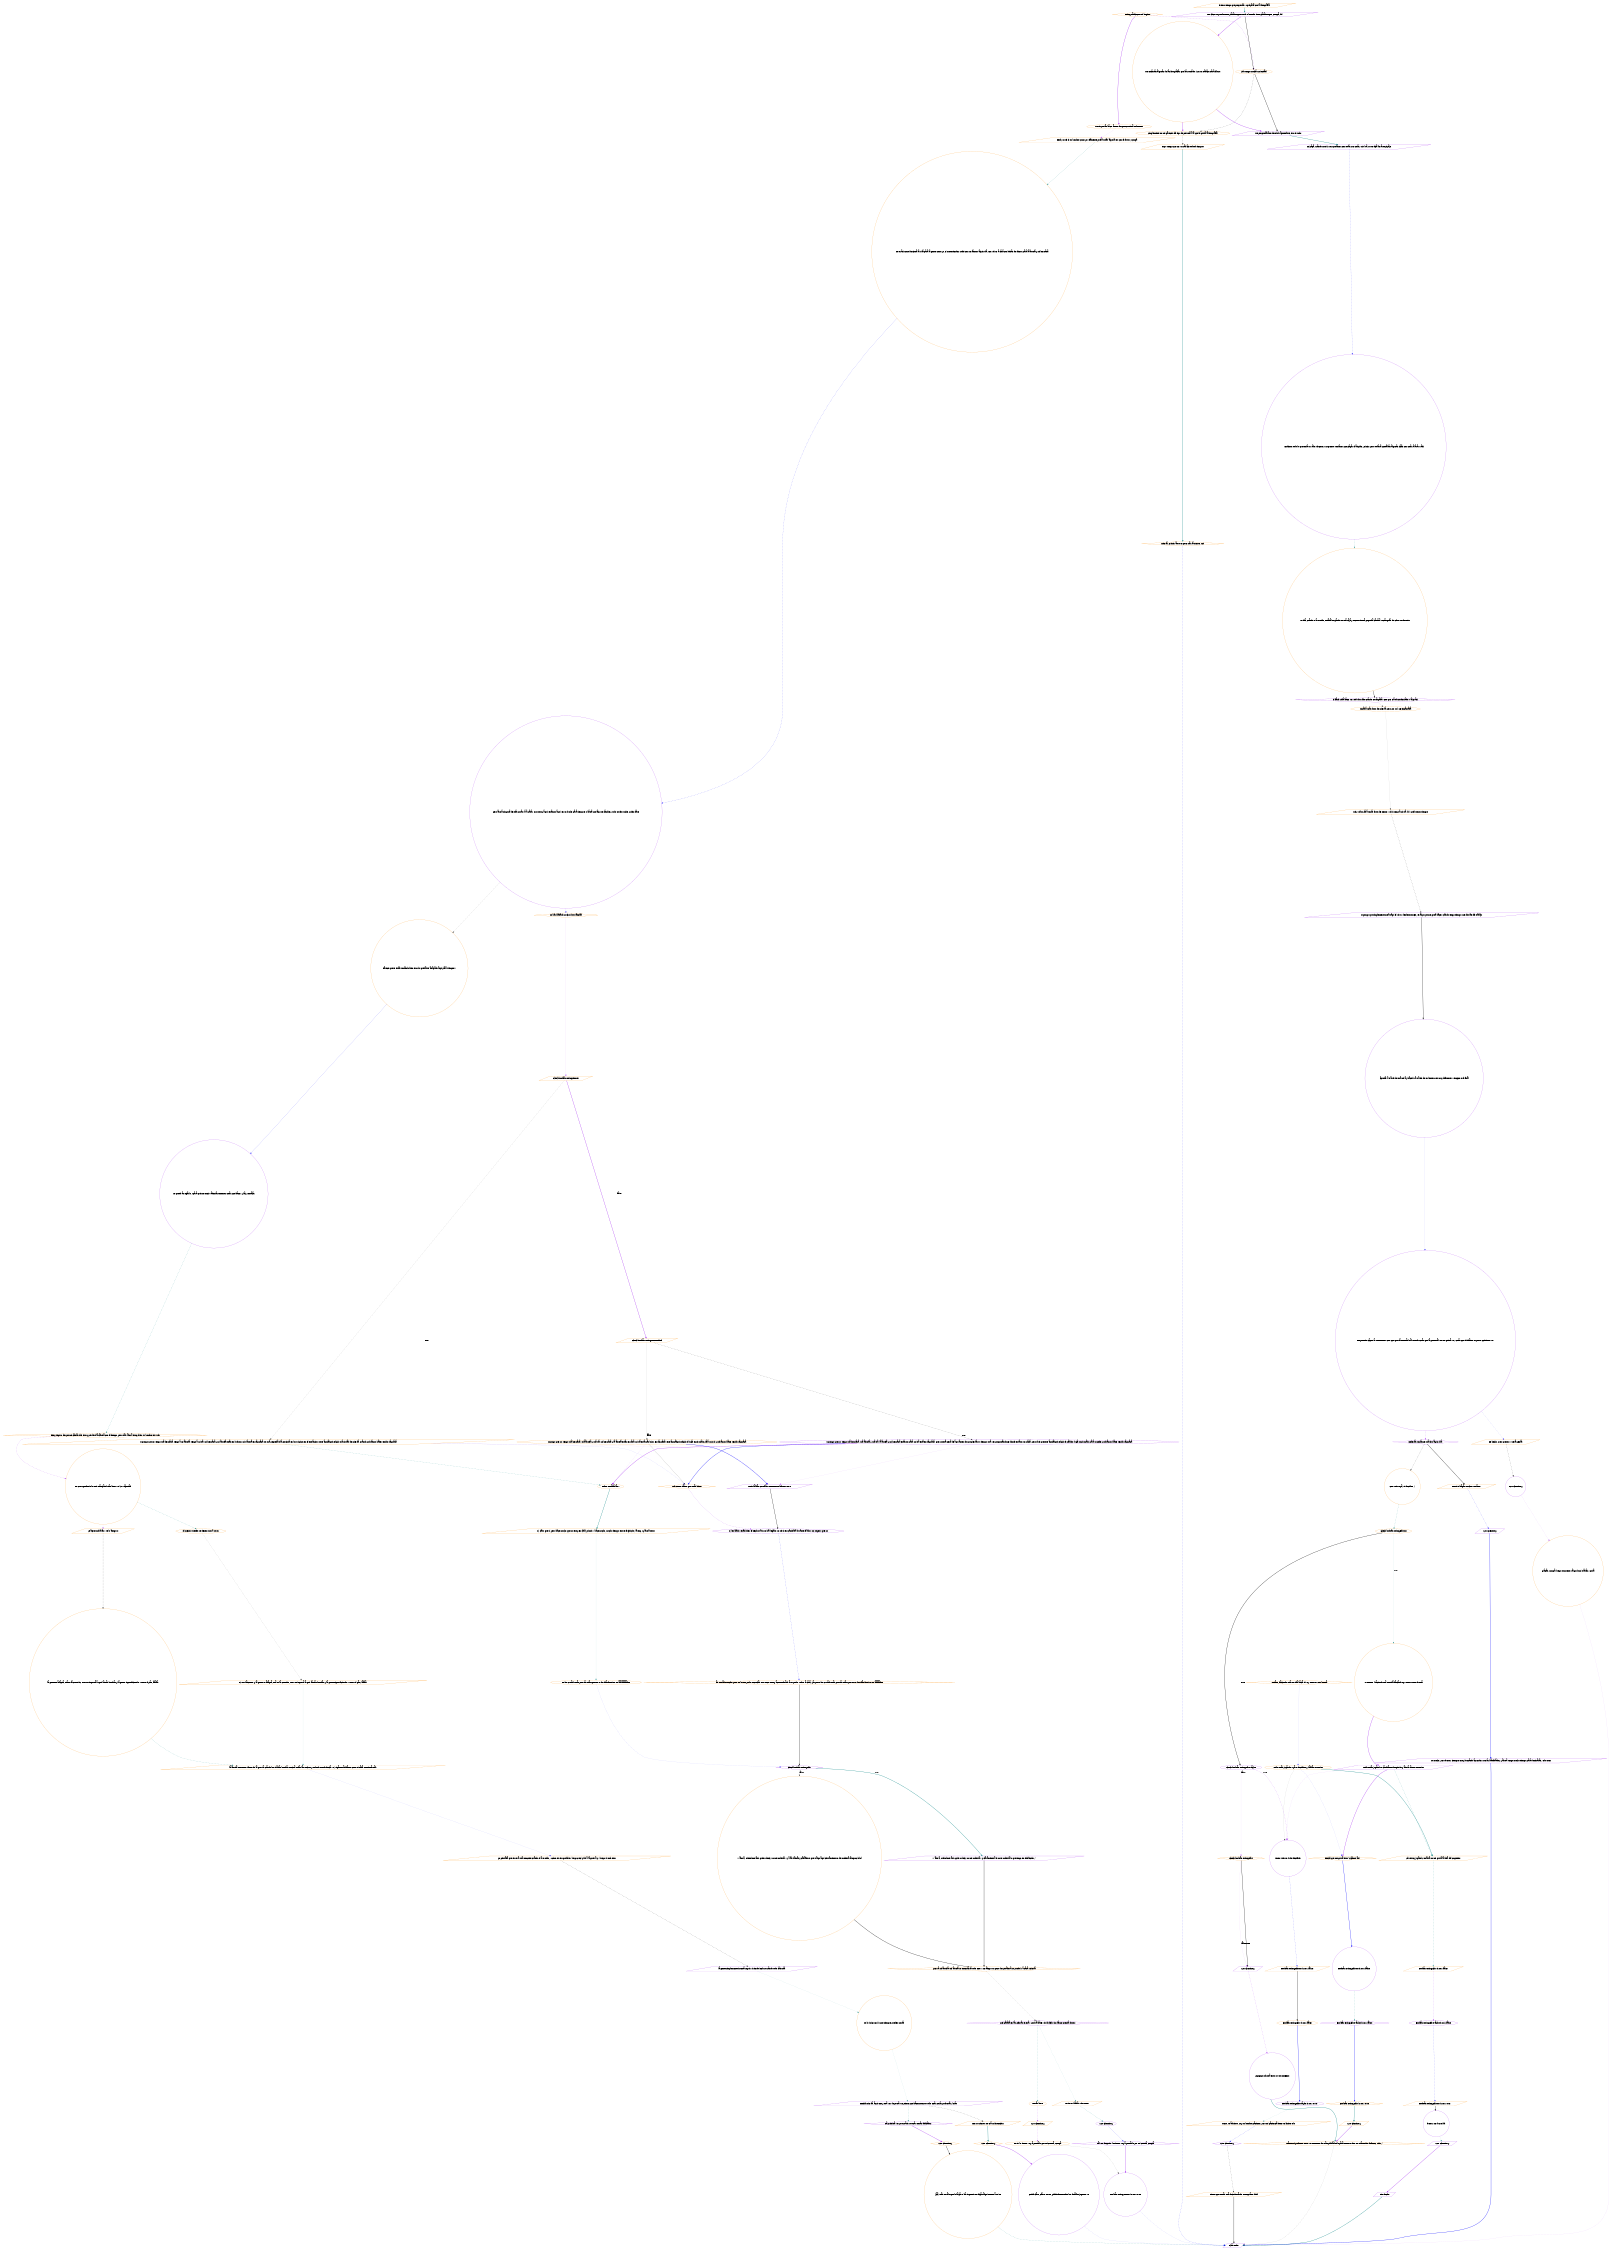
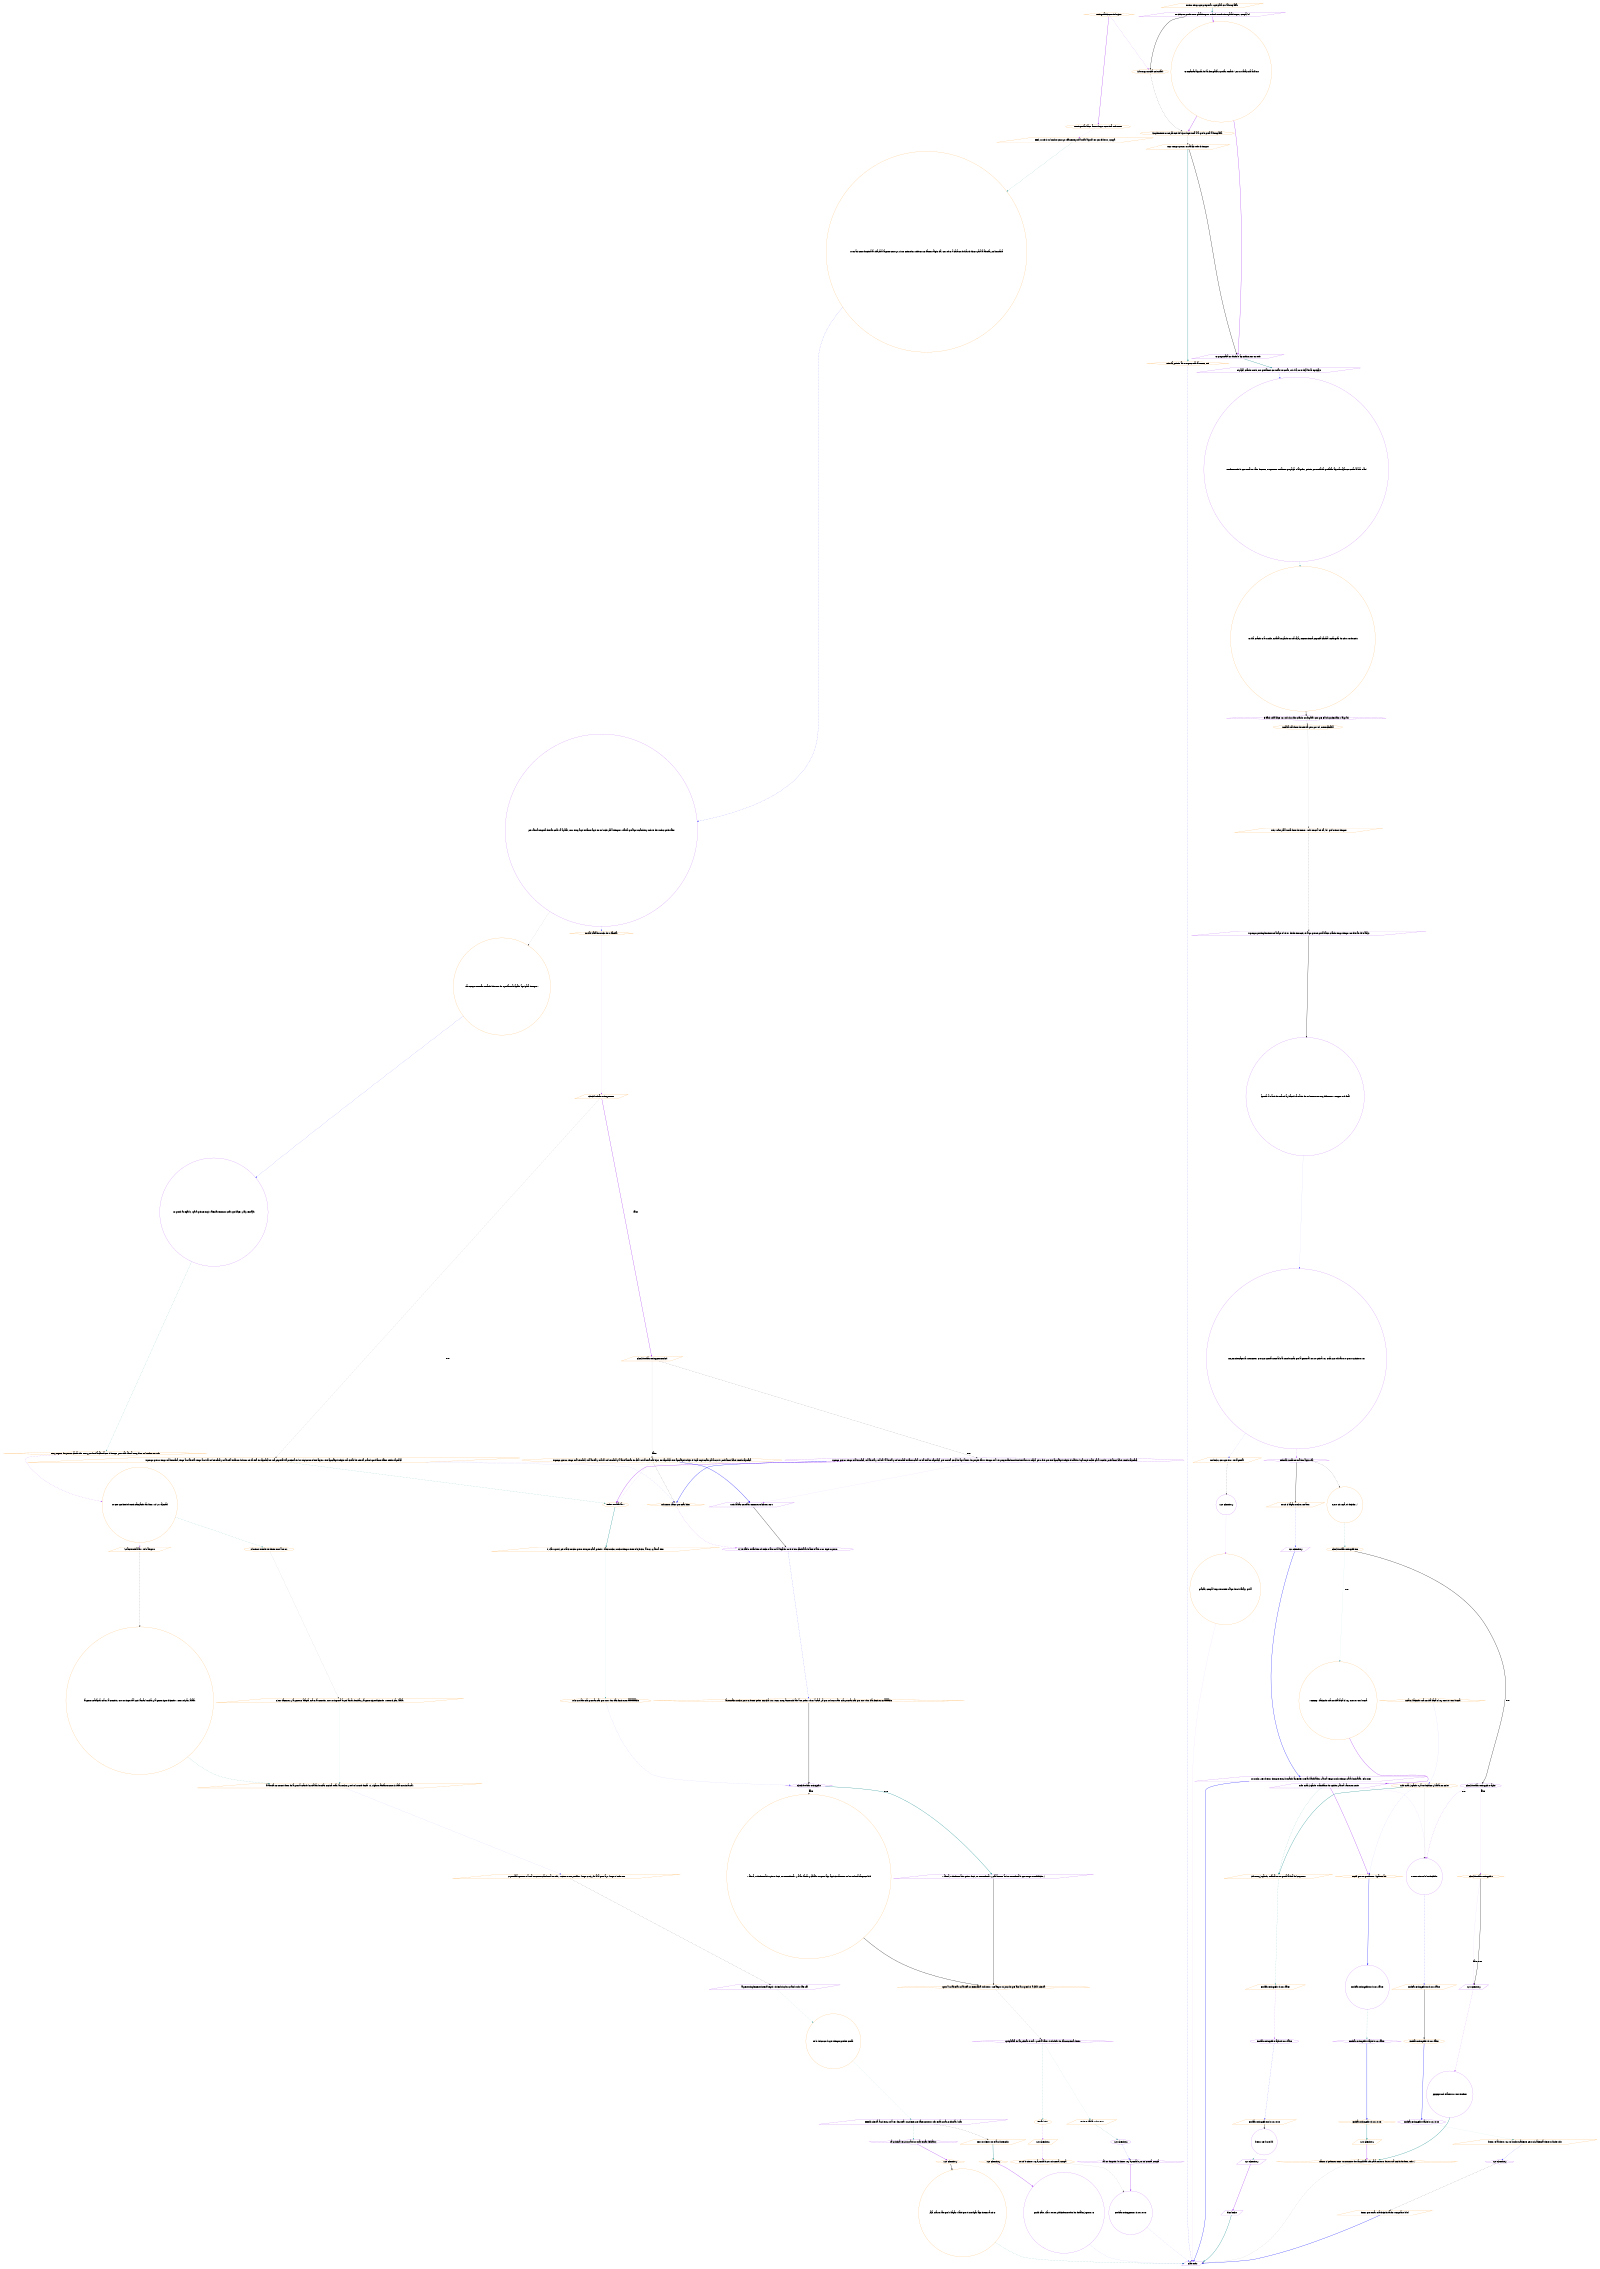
(1266, 102) -> (1213, 251)
(1234, 2219) -> (1294, 2249)
